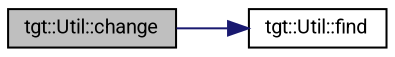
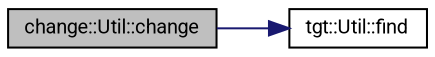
(92, 28) -> (112, 28)
